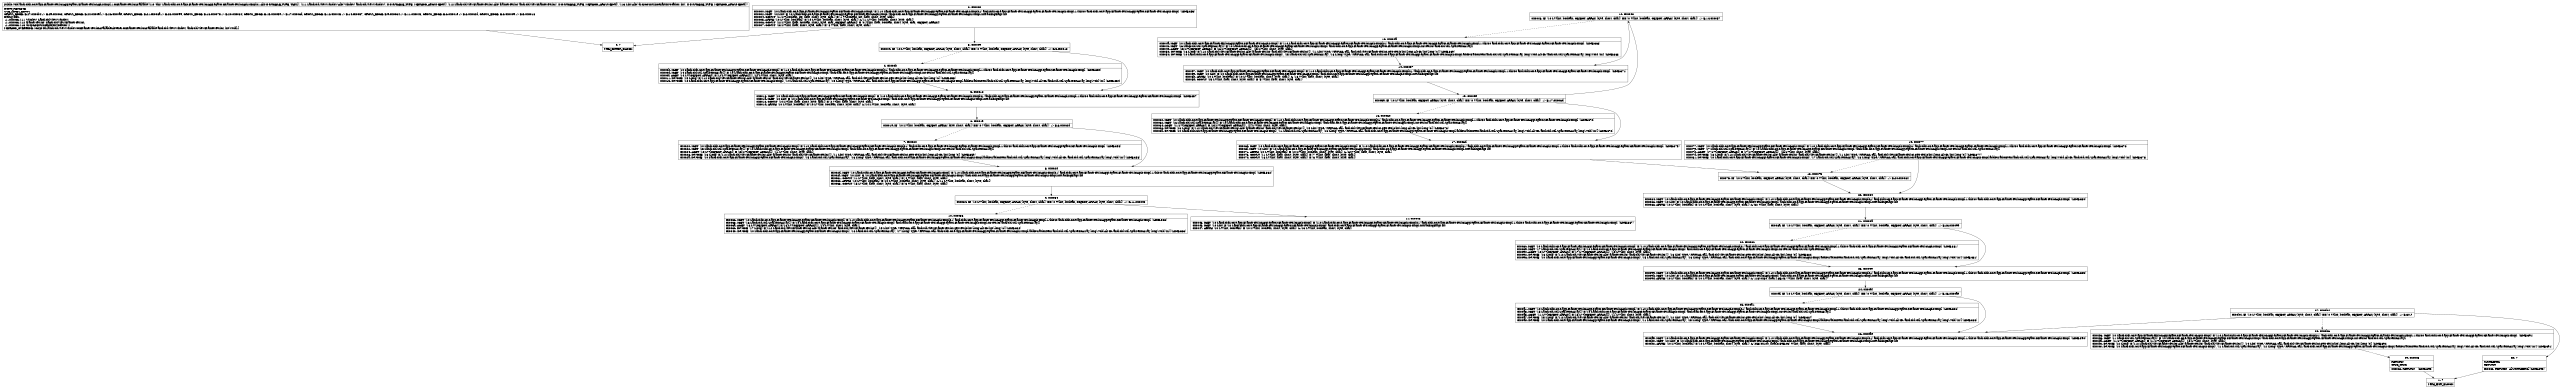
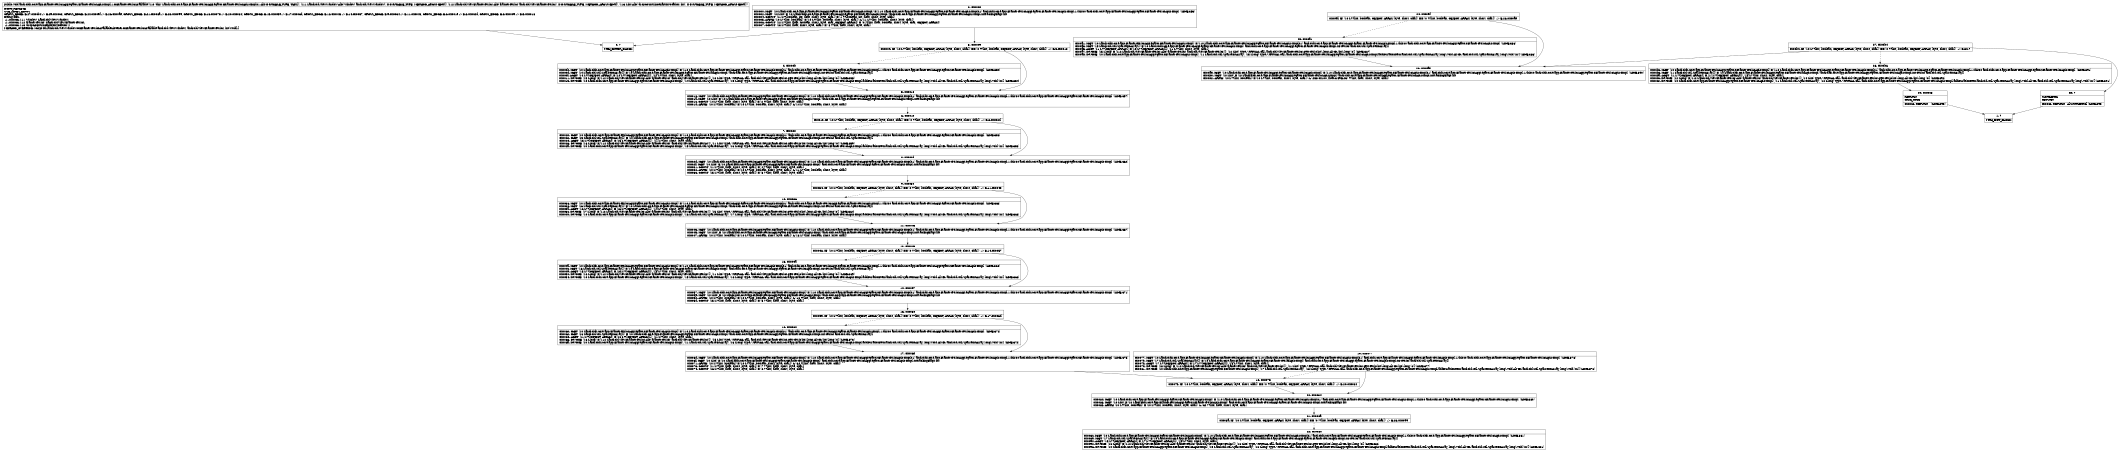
(1629, 84) -> (908, 240)
none -> (855, 220)
(1865, 274) -> none
